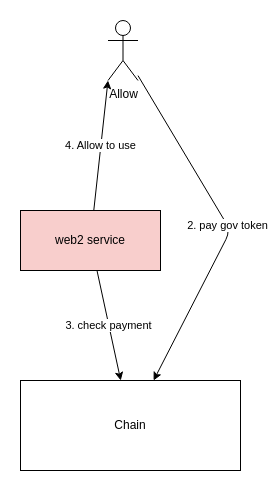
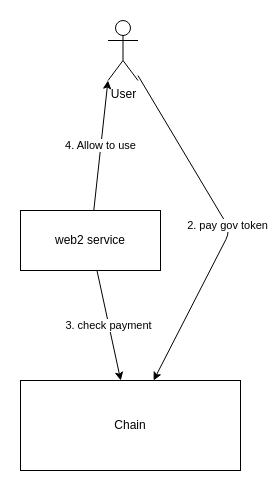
(124, 95) -> (124, 95)
(91, 241) -> (91, 241)
